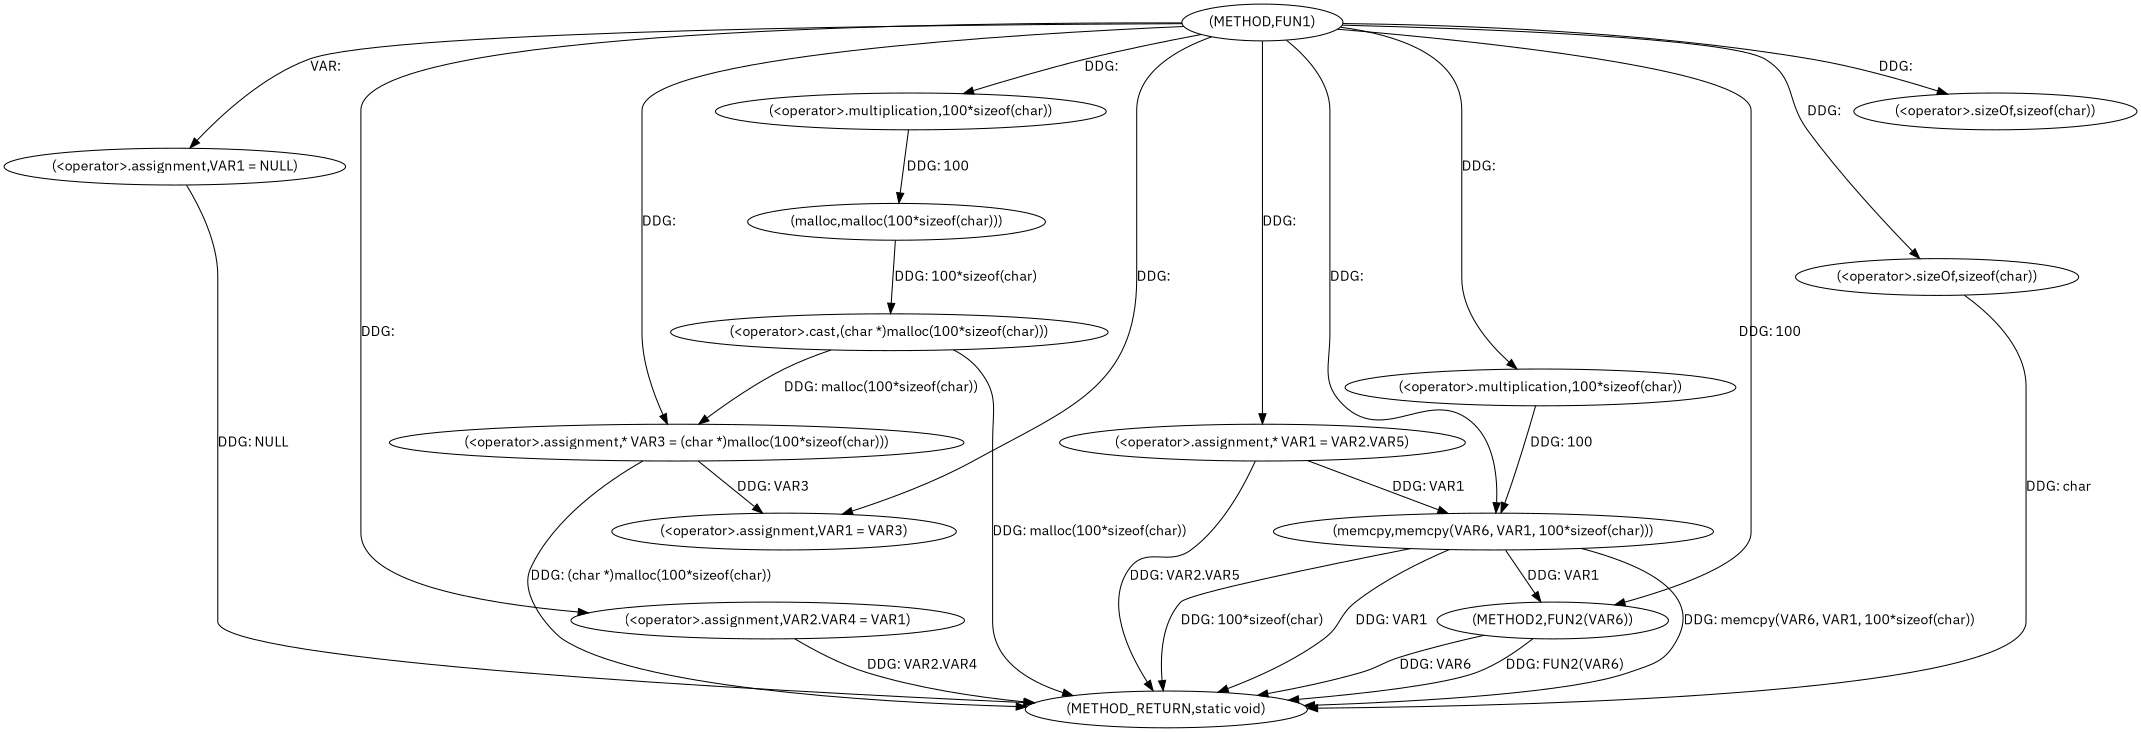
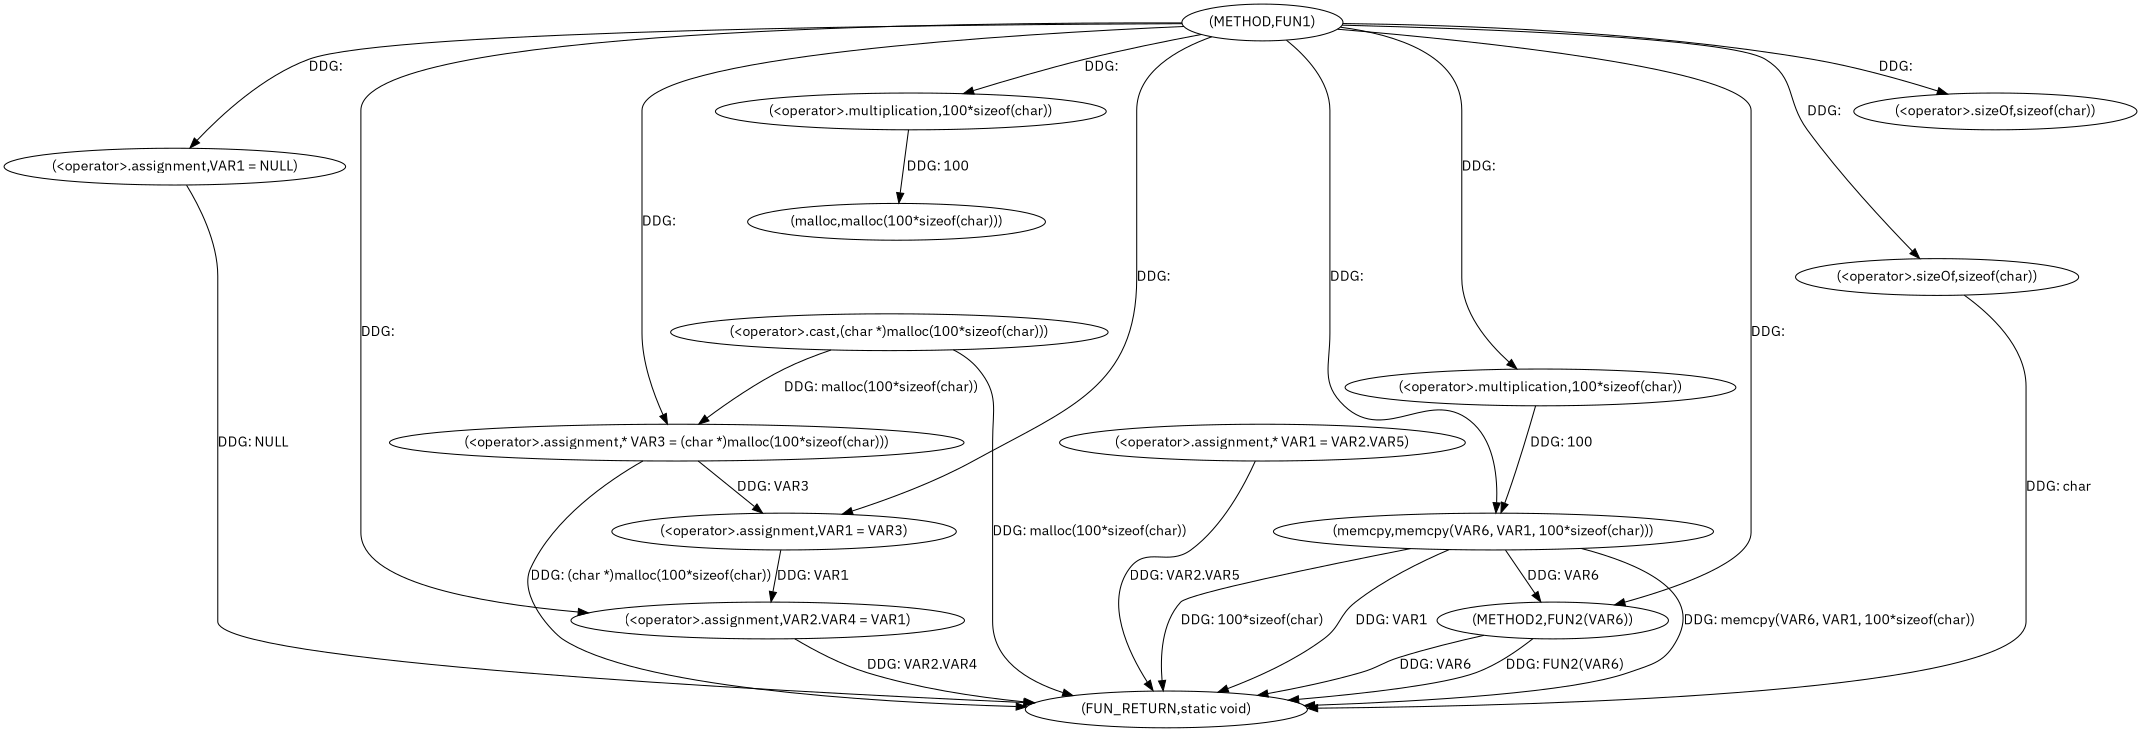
(328, 67) -> (328, 67)
(1262, 227) -> none
(893, 272) -> none
(1770, 332) -> (1770, 332)
(1373, 485) -> none
none -> (777, 571)
(1563, 576) -> (1563, 576)
(1166, 709) -> (1166, 709)
